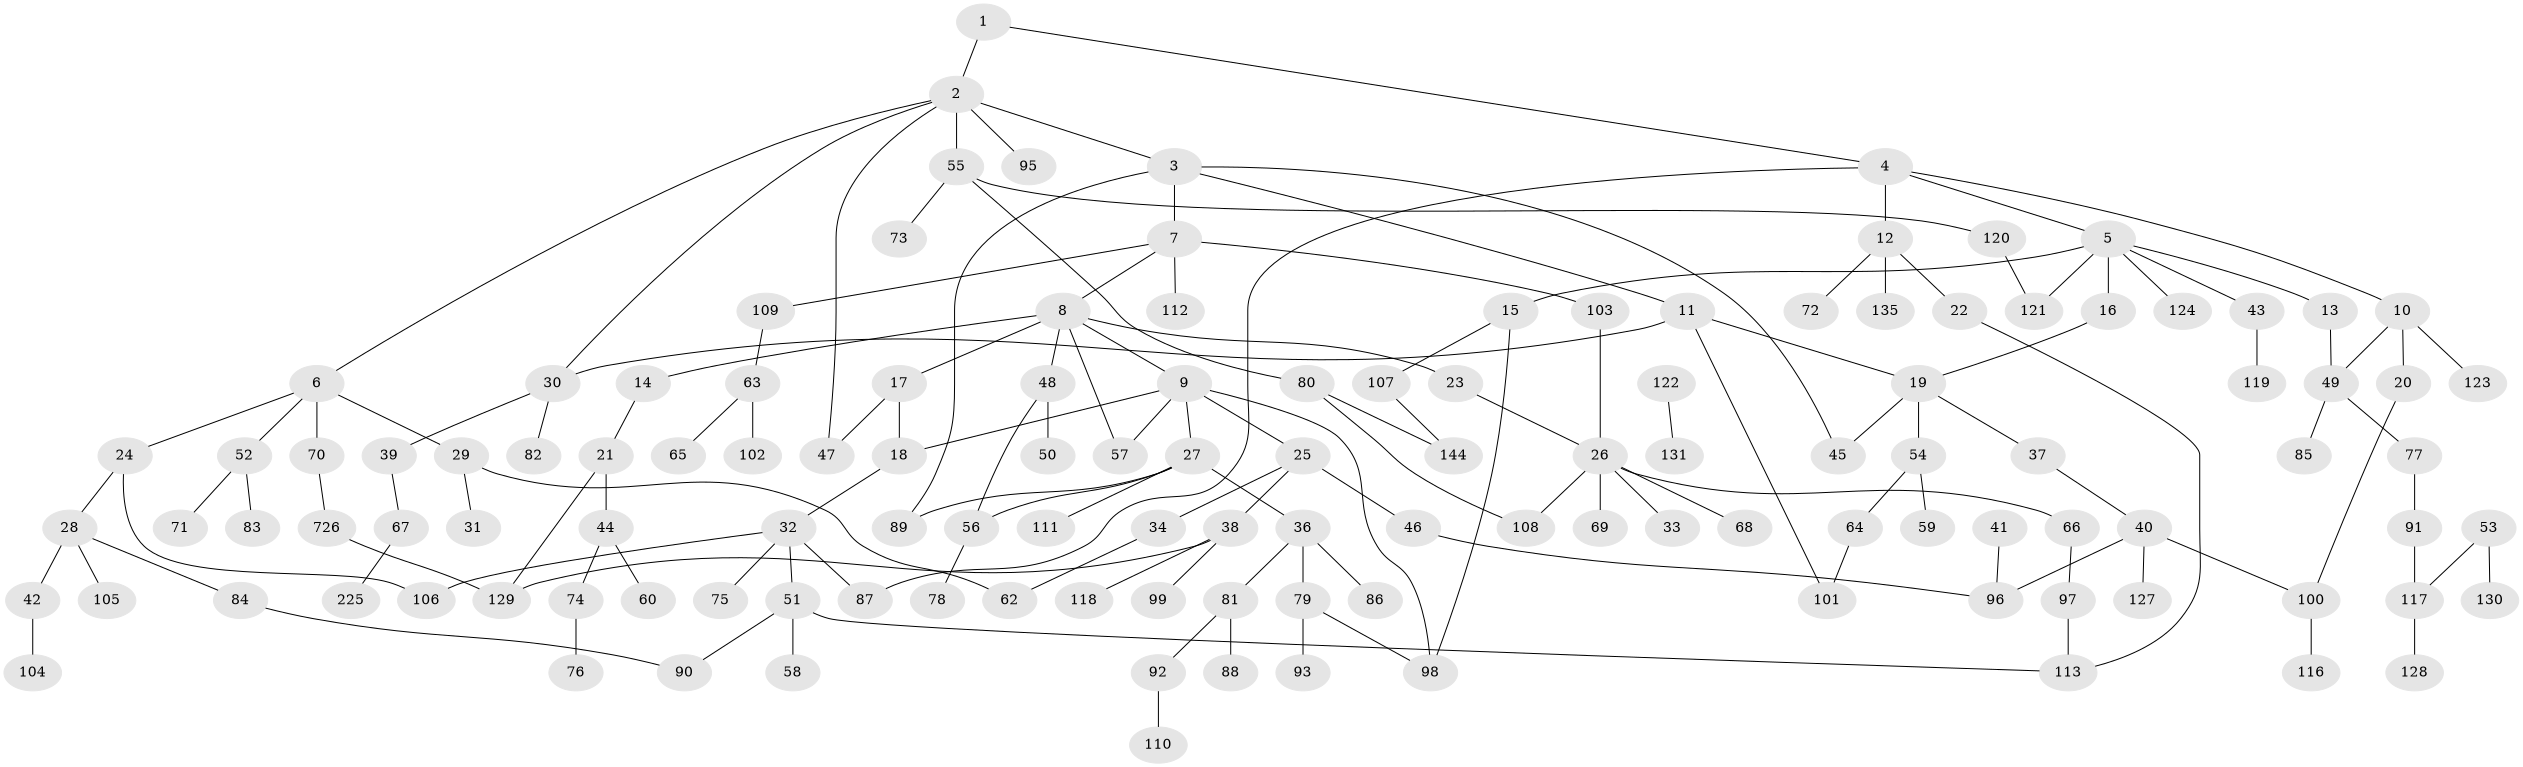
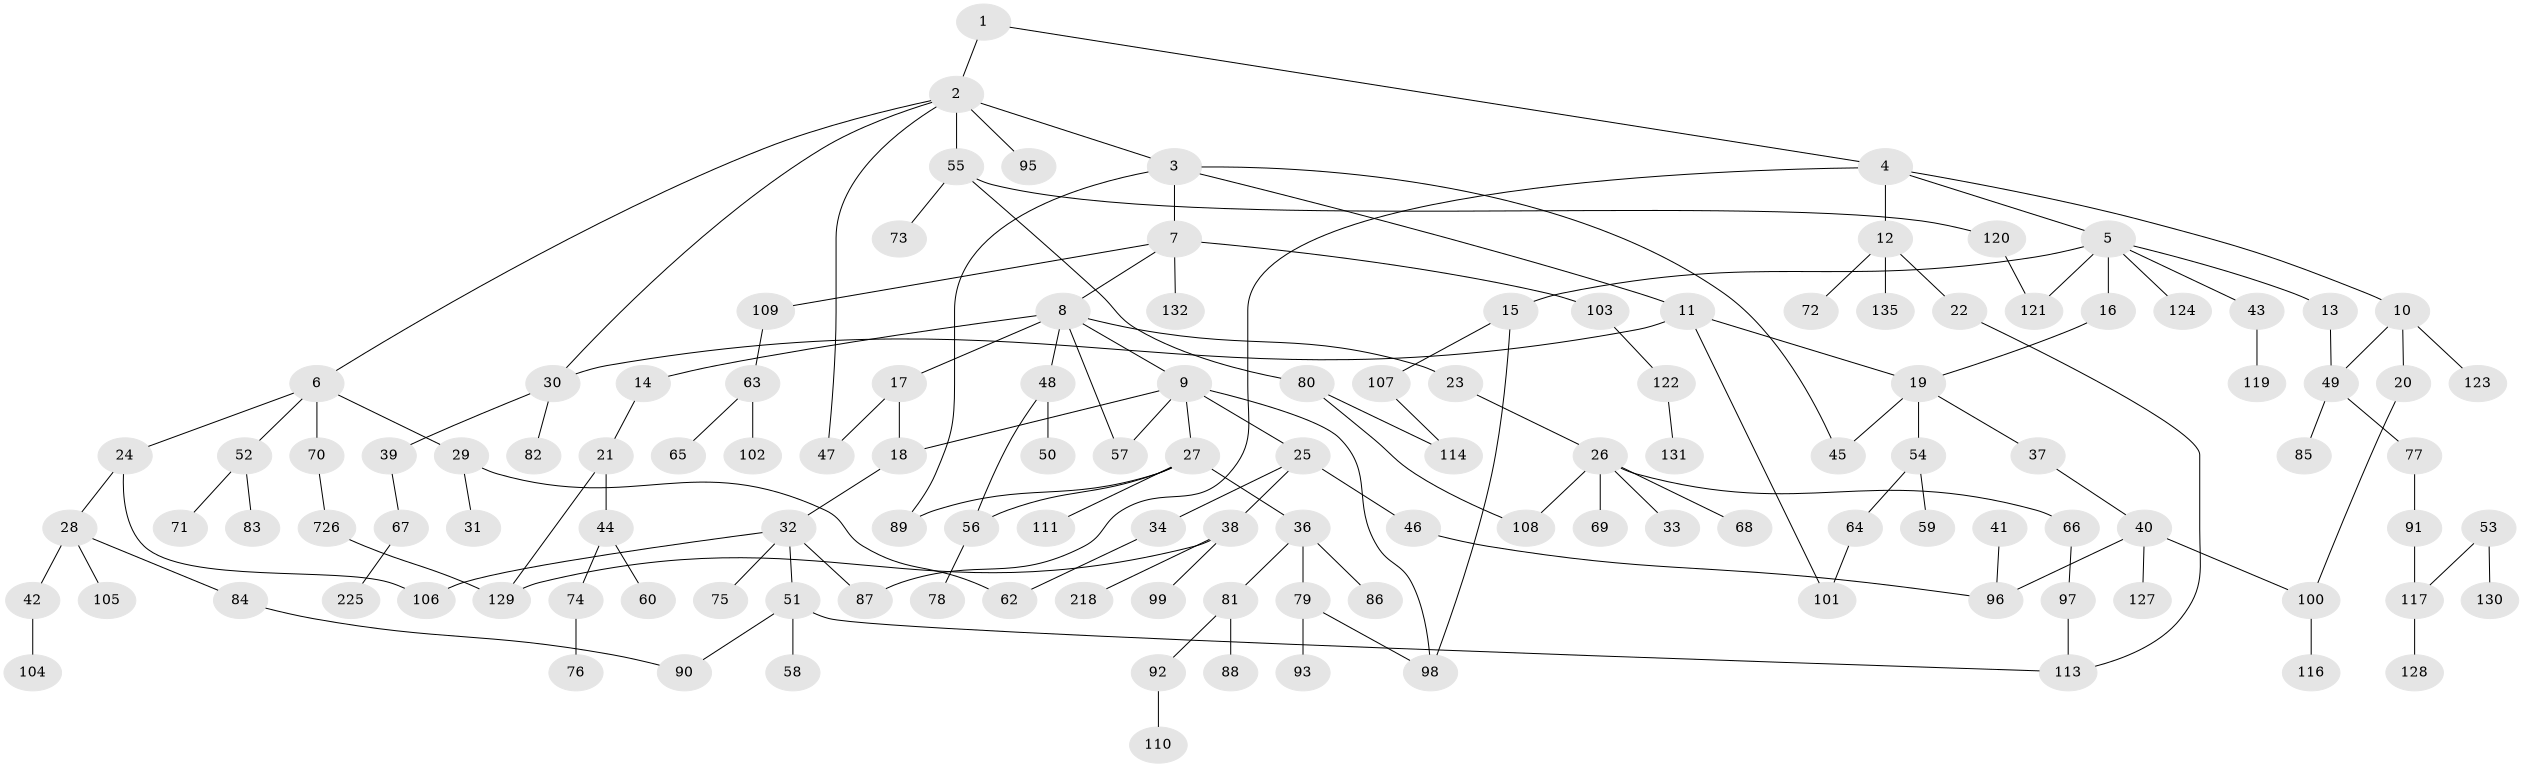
(1175, 311) -> (1175, 311)
(1600, 384) -> (1633, 347)
(1454, 456) -> (1454, 456)
(1084, 600) -> (1084, 600)
